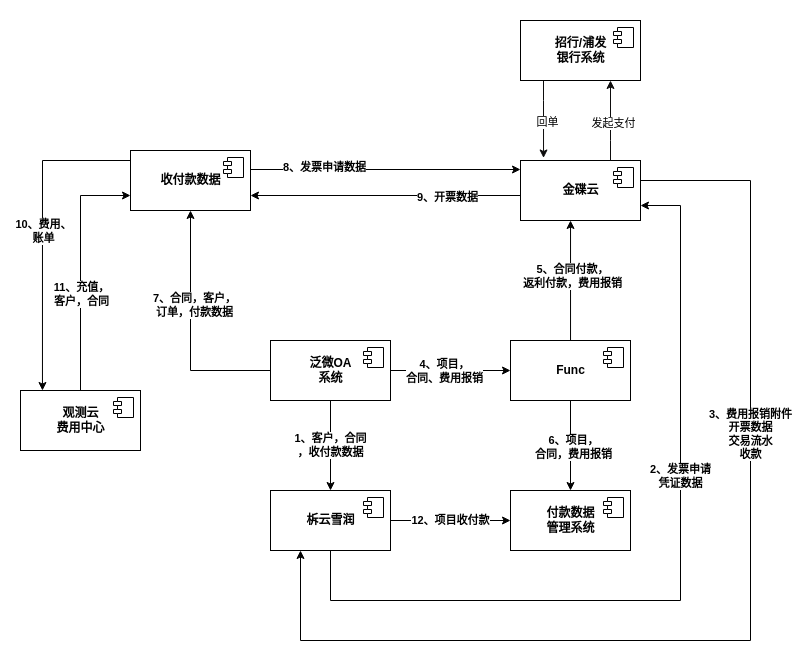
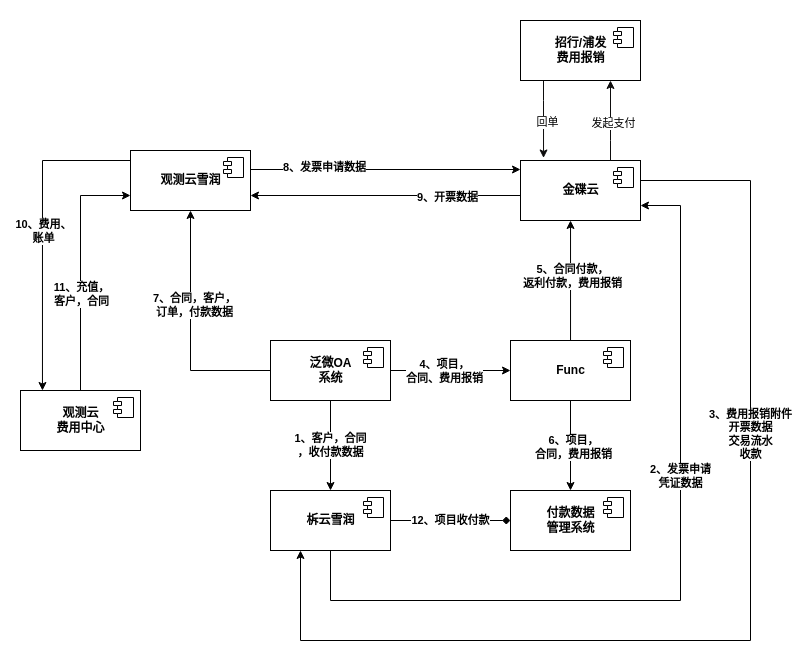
(581, 51) -> (581, 51)
(191, 181) -> (191, 181)
(502, 521) -> (502, 521)
